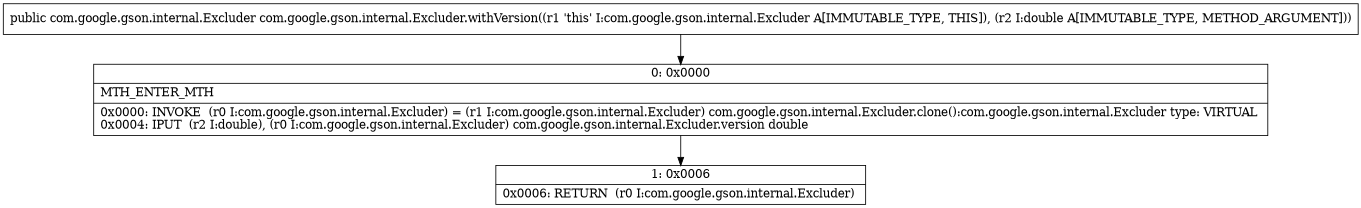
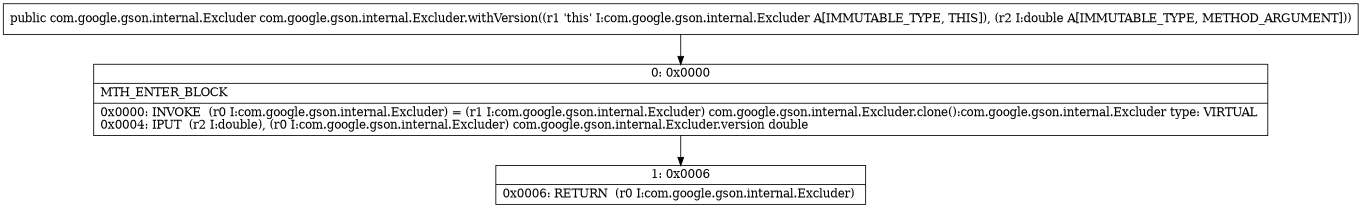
(157, 93) -> (164, 93)
